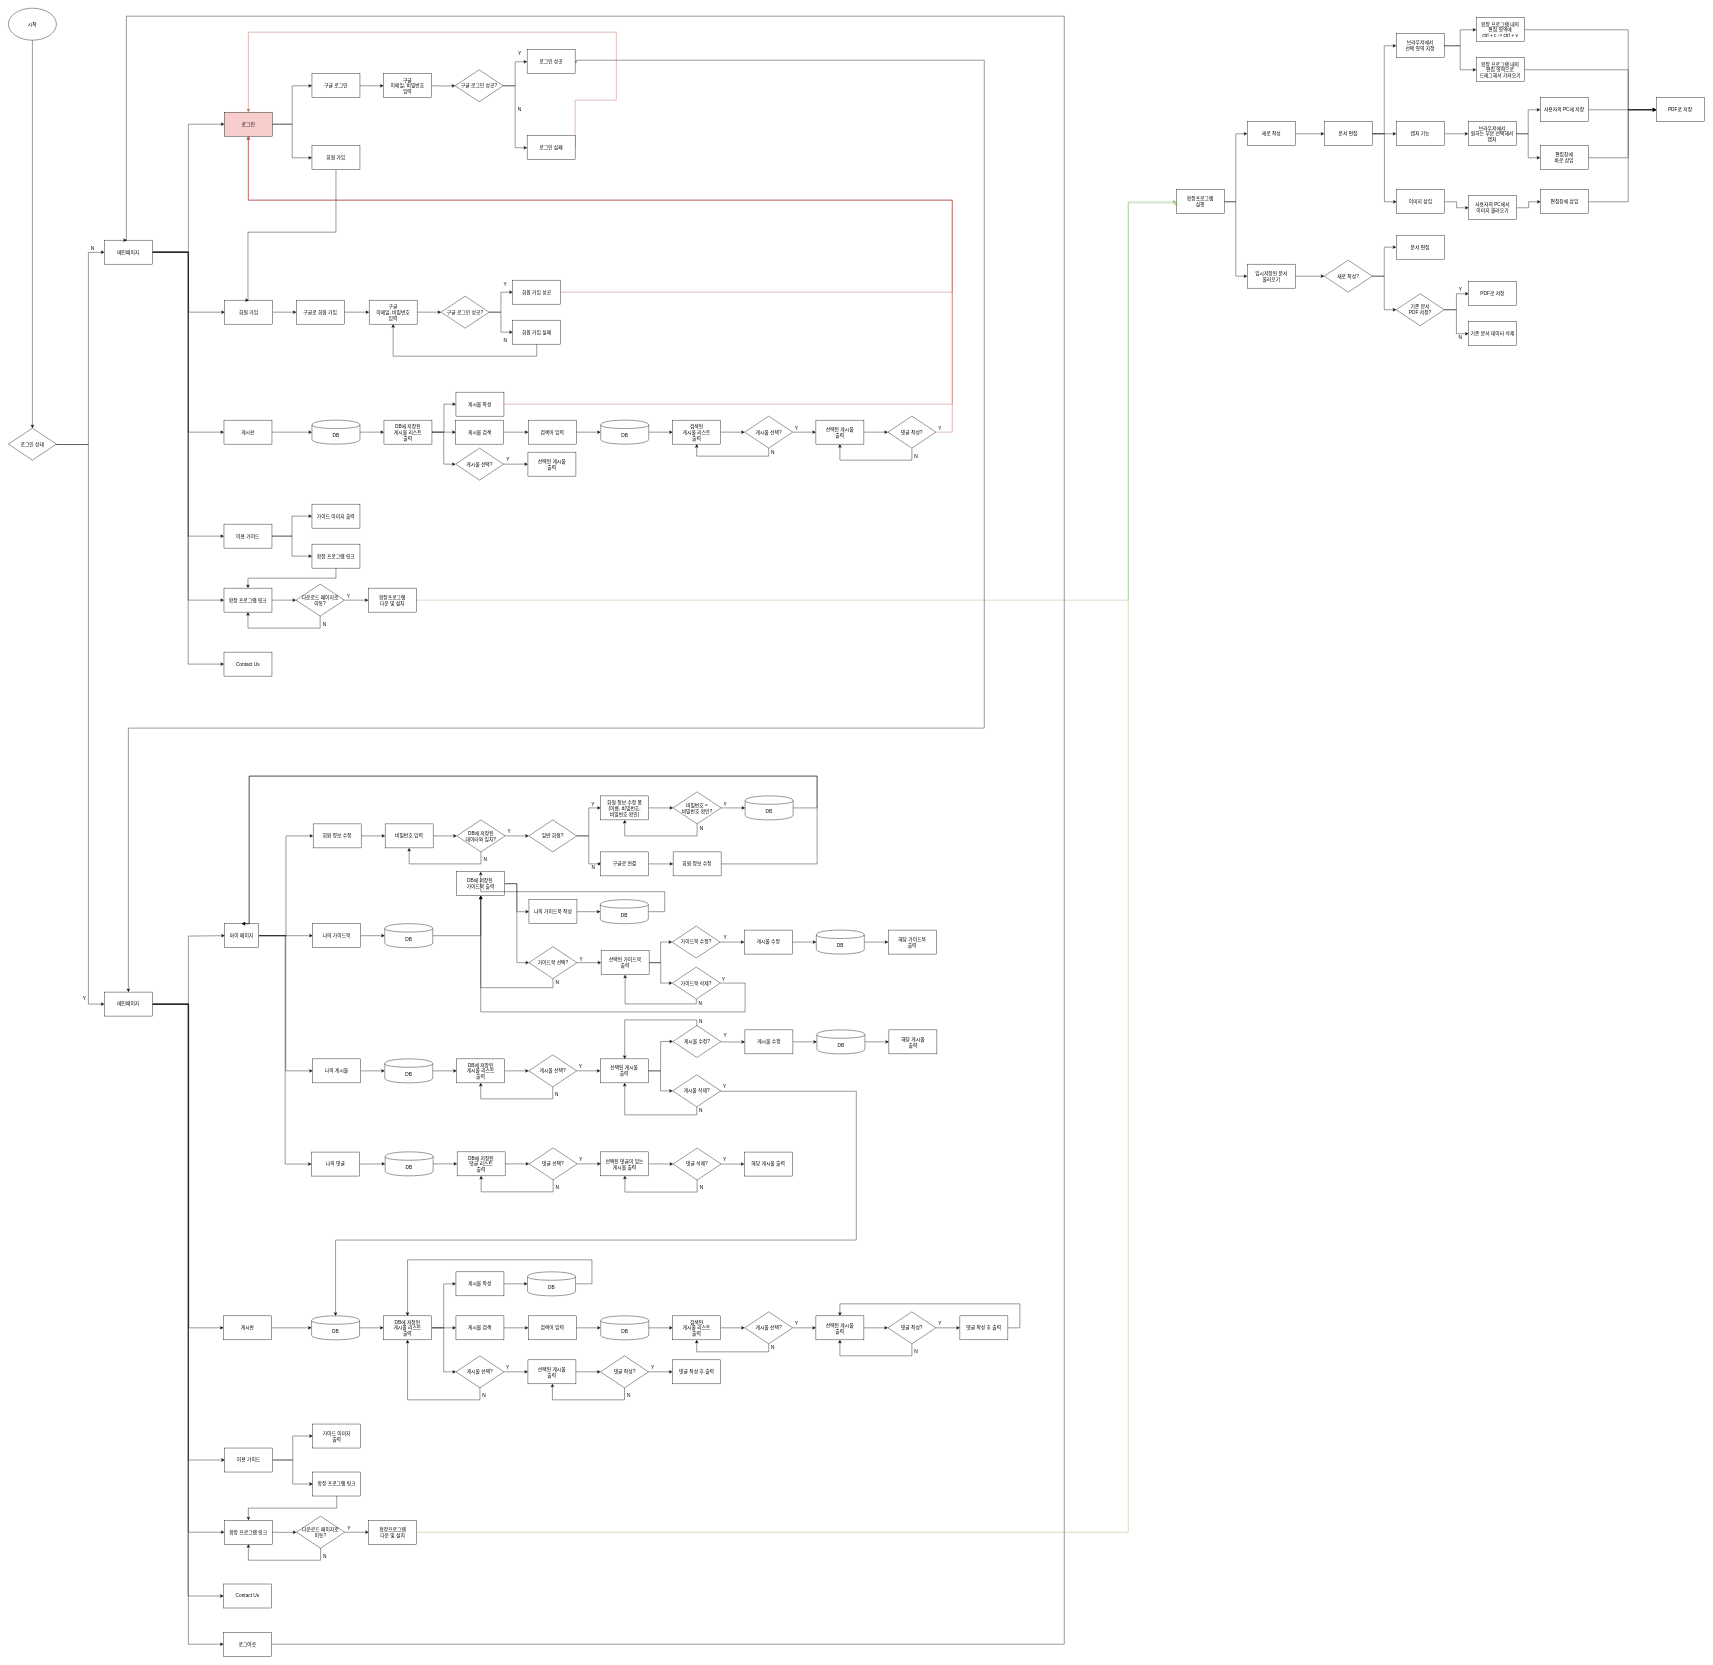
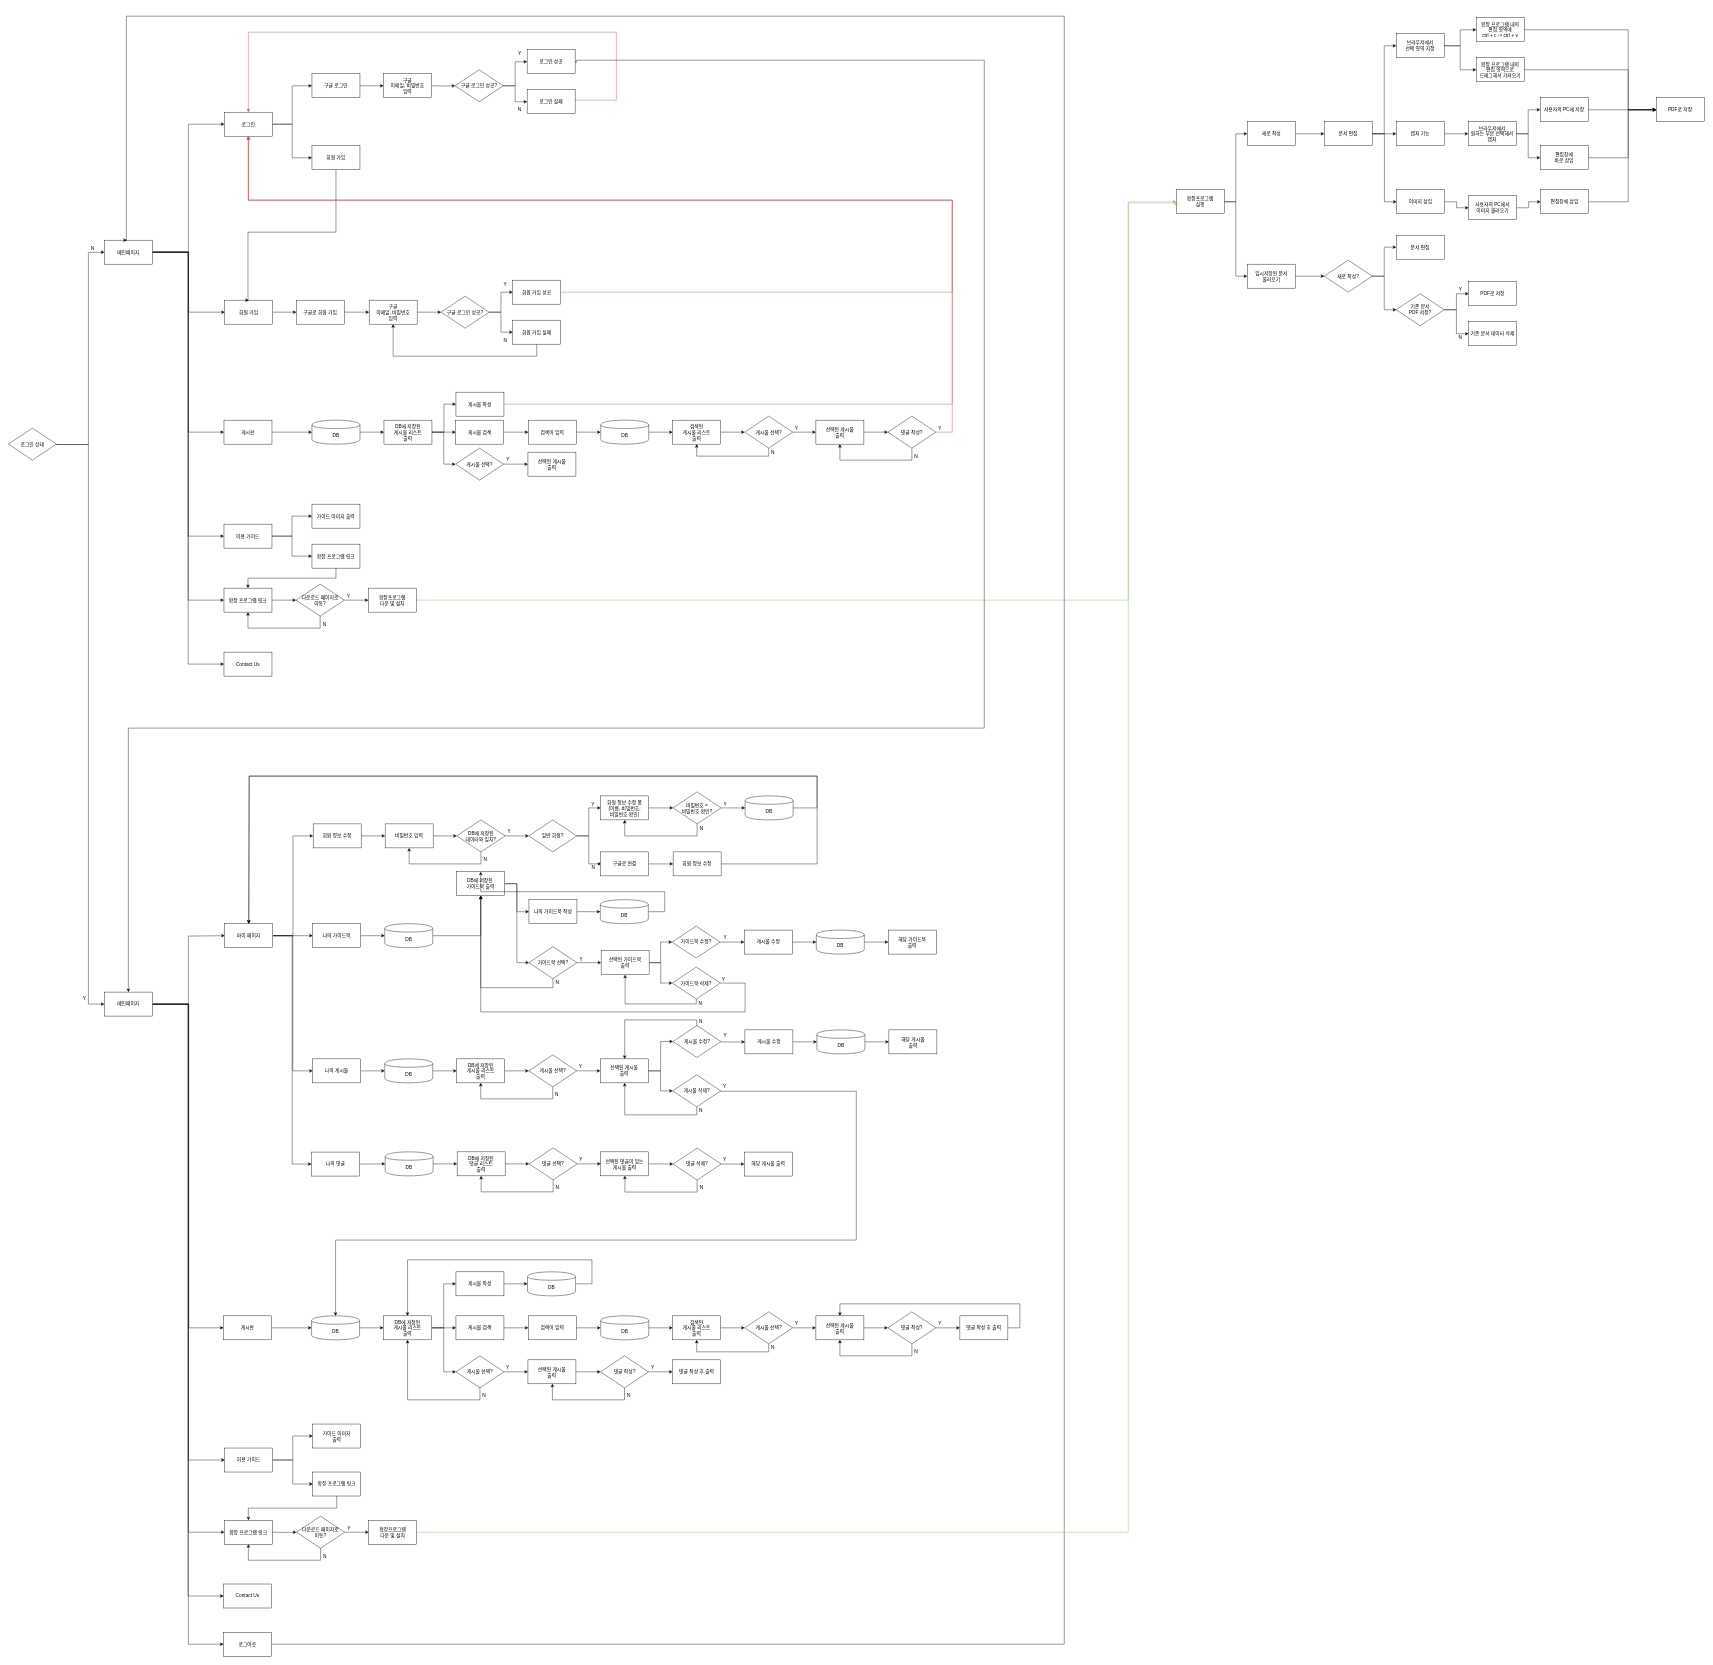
(32, 24) -> none
(248, 124) -> (248, 124)
(551, 148) -> (551, 102)
(32, 424) -> none
(242, 936) -> (249, 936)
